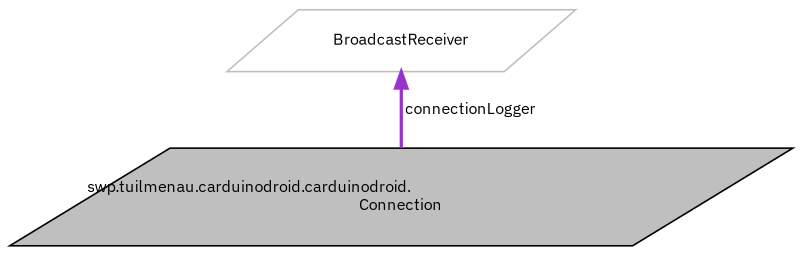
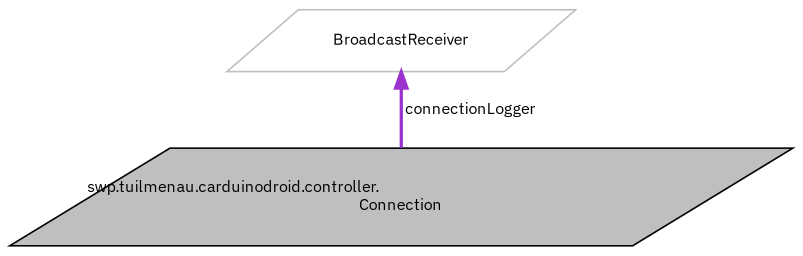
(401, 197) -> (401, 197)
